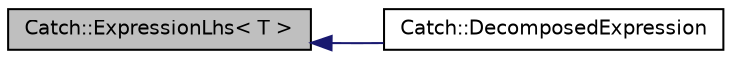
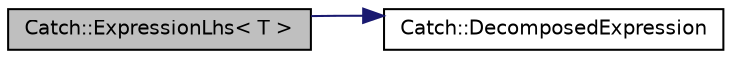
(358, 43) -> (337, 16)
